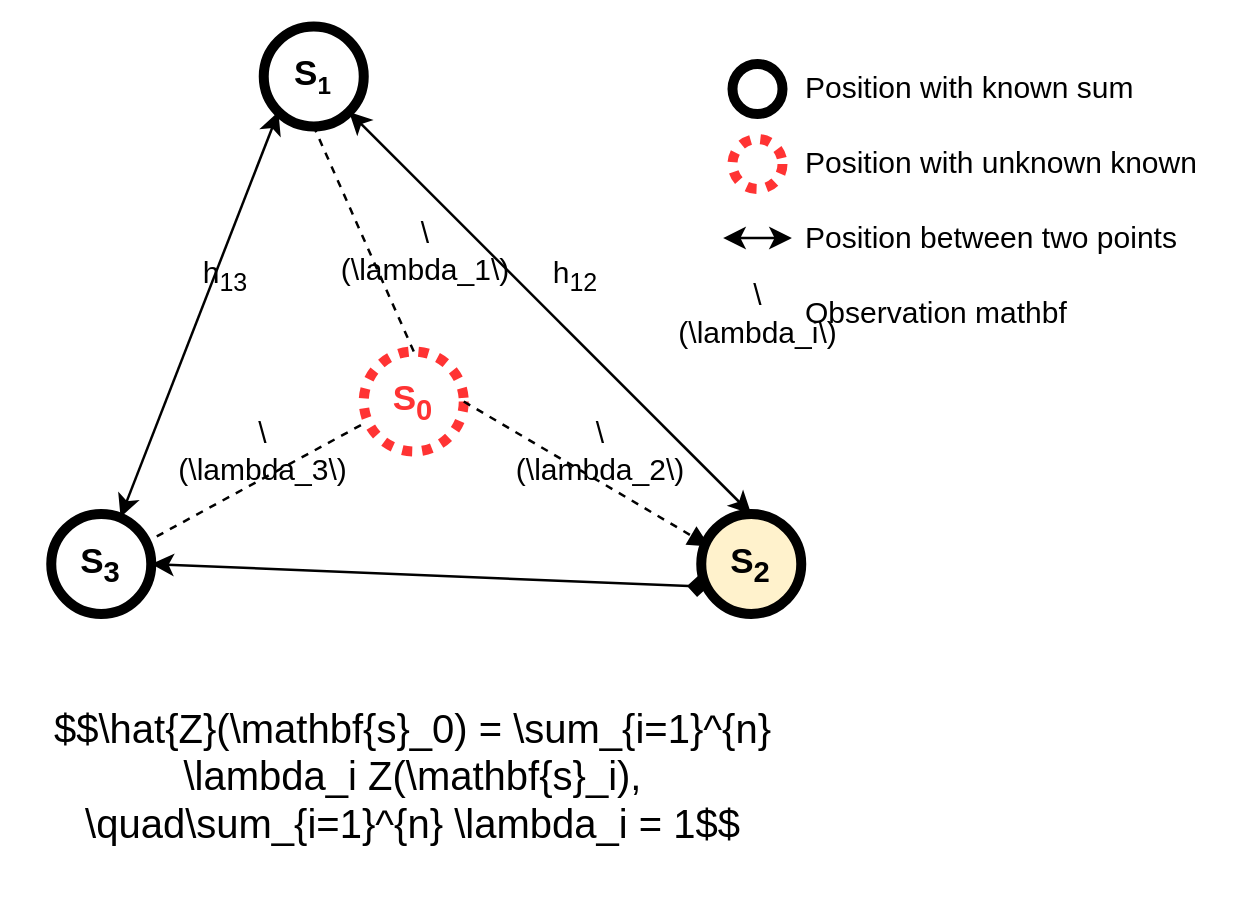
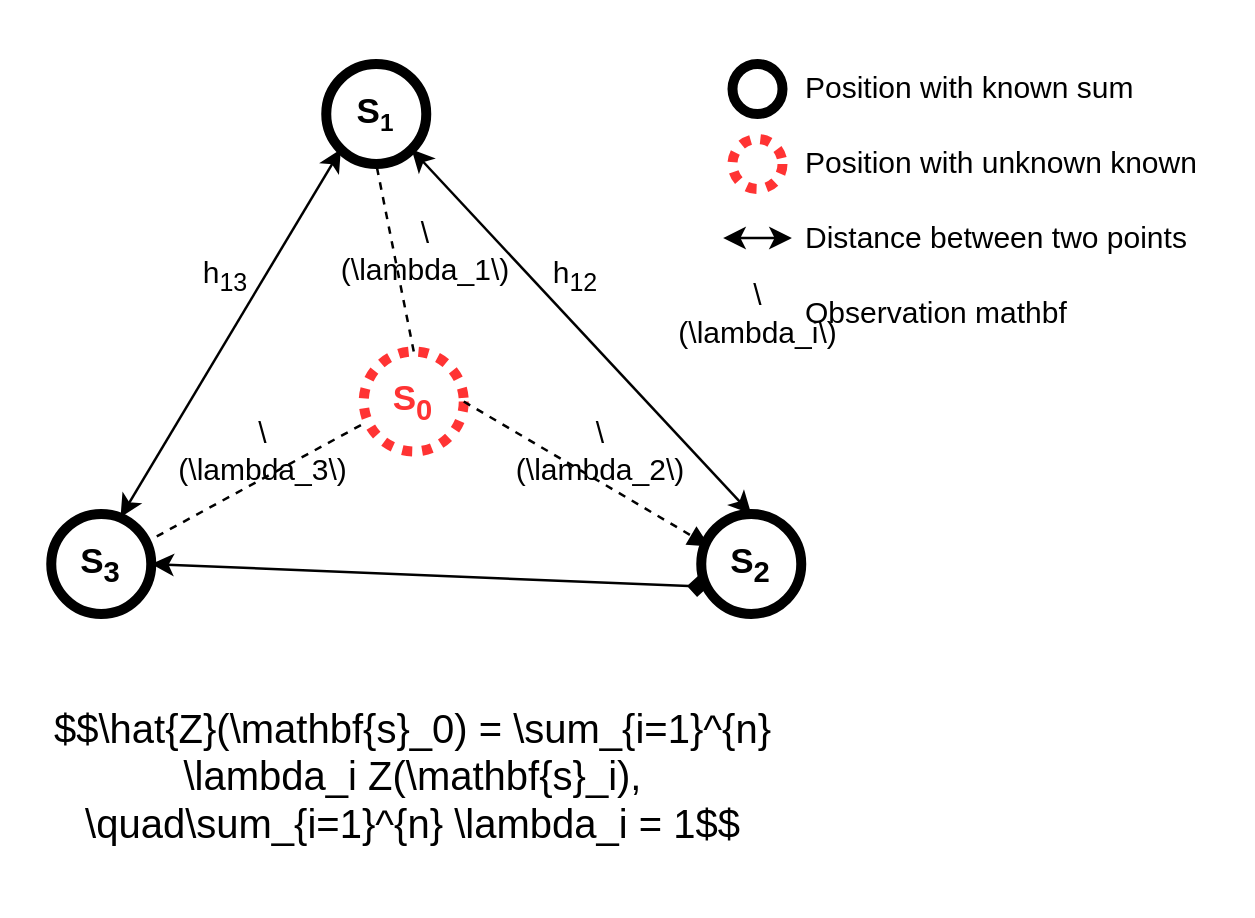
(314, 76) -> (376, 114)
(1004, 239) -> (1004, 239)
(751, 564) -> (751, 564)
